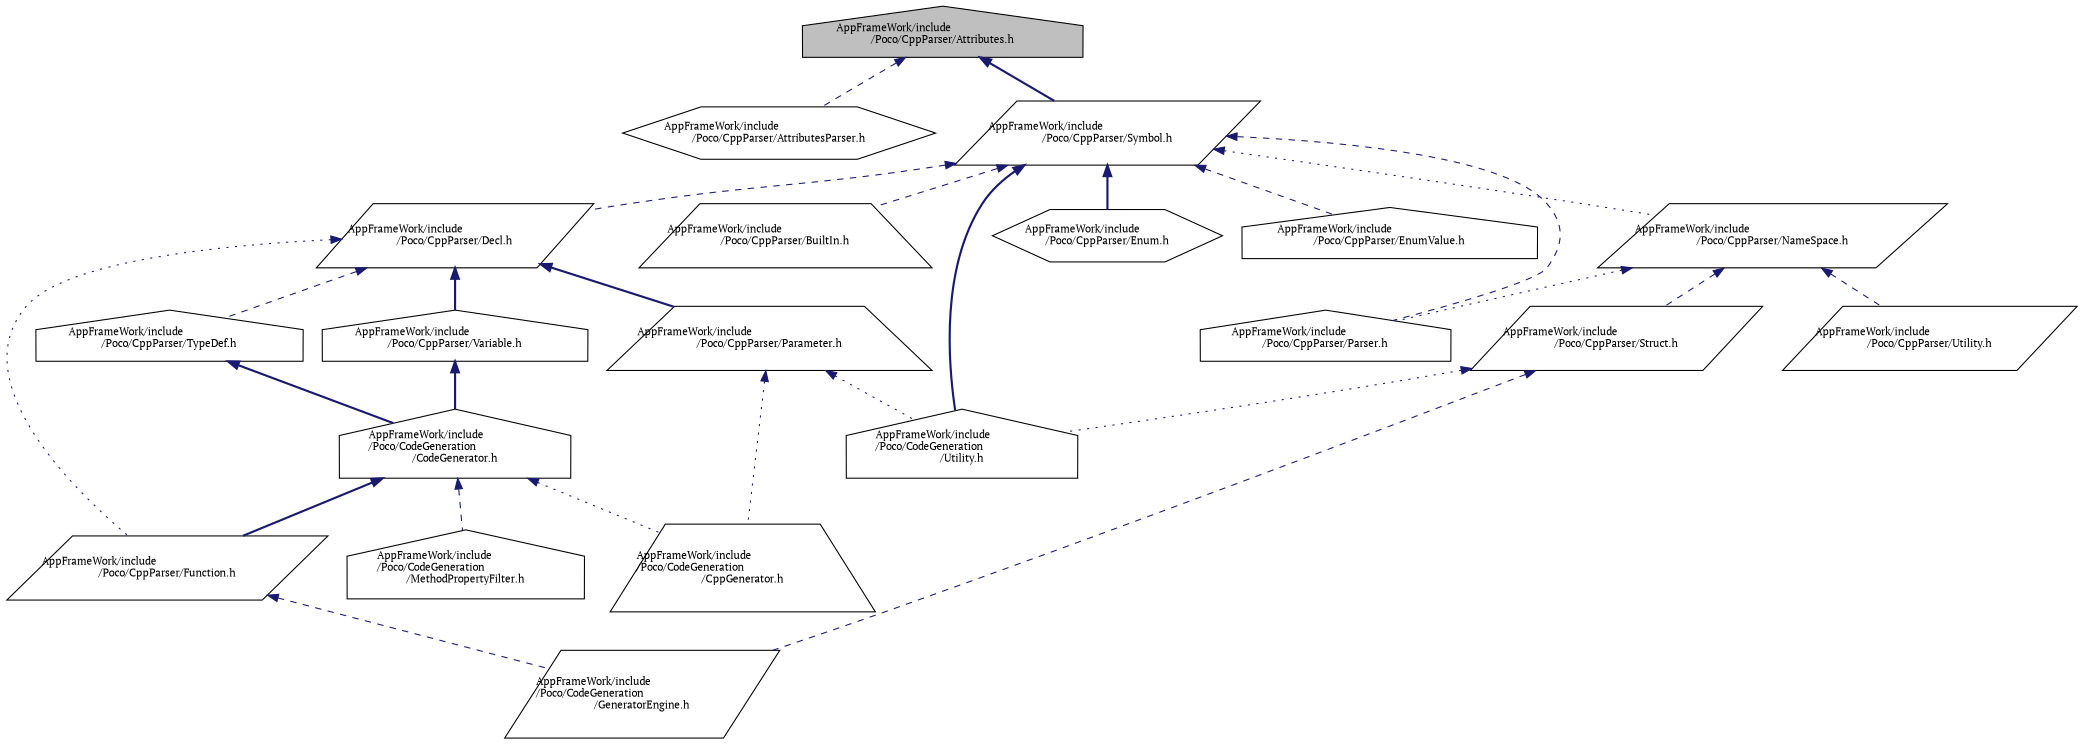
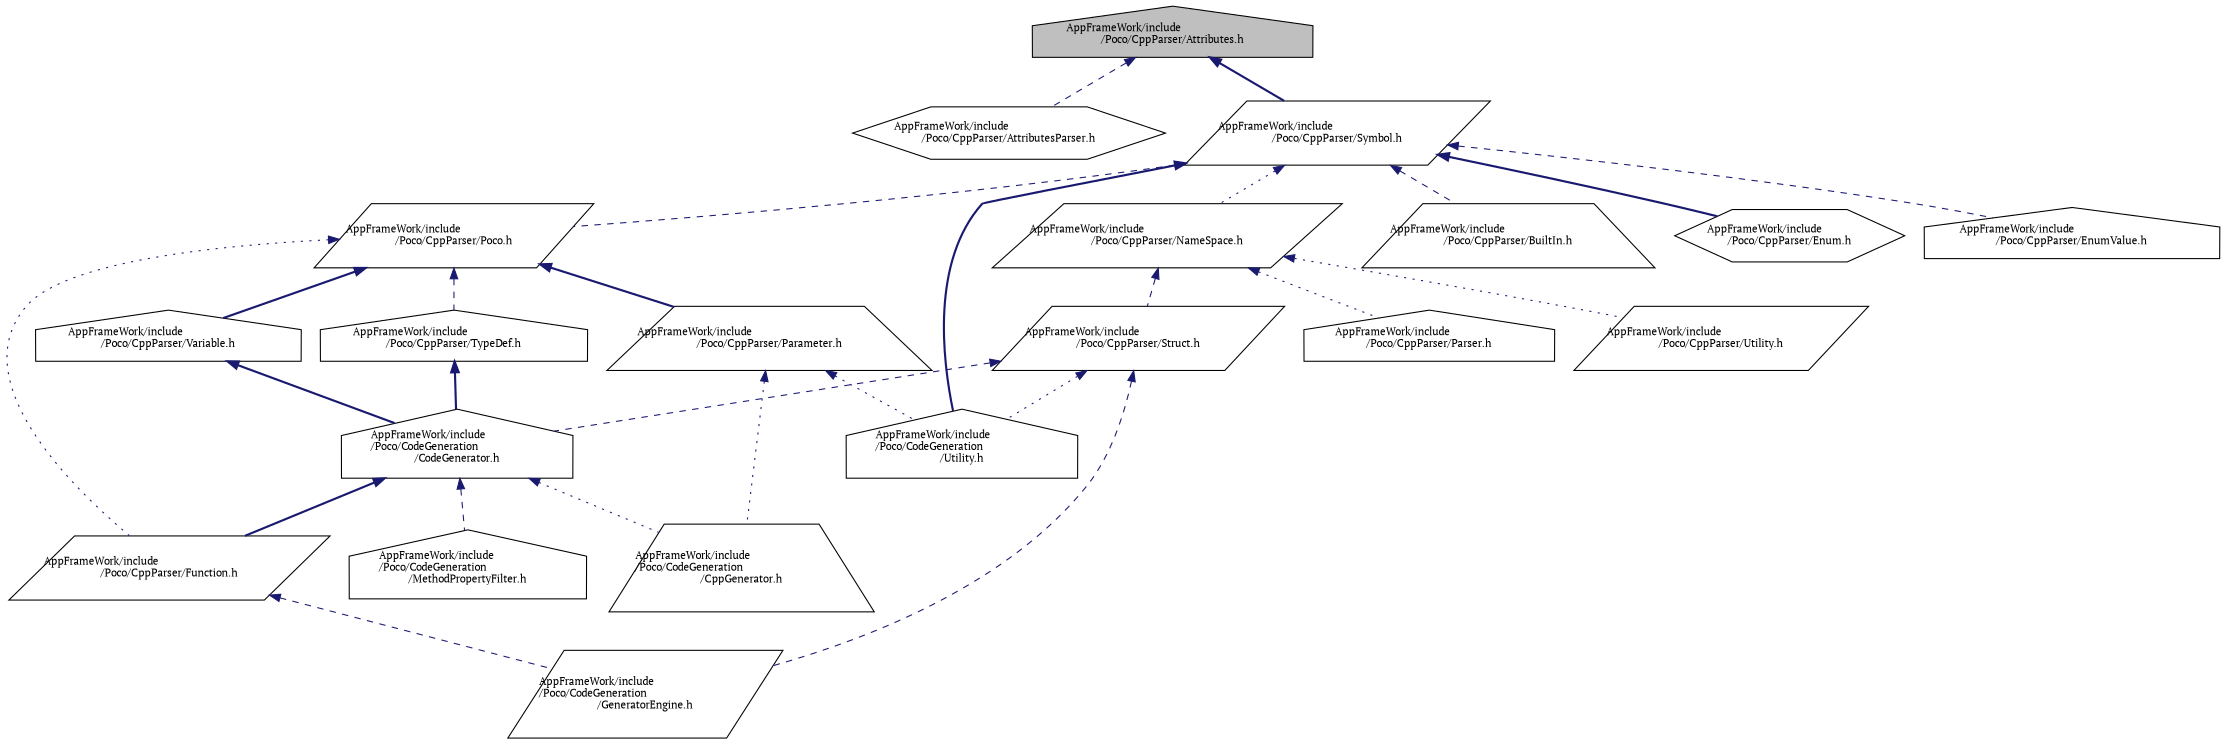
(1511, 180) -> none
(455, 236) -> (454, 236)
(1856, 290) -> (1459, 287)
none -> (772, 397)
